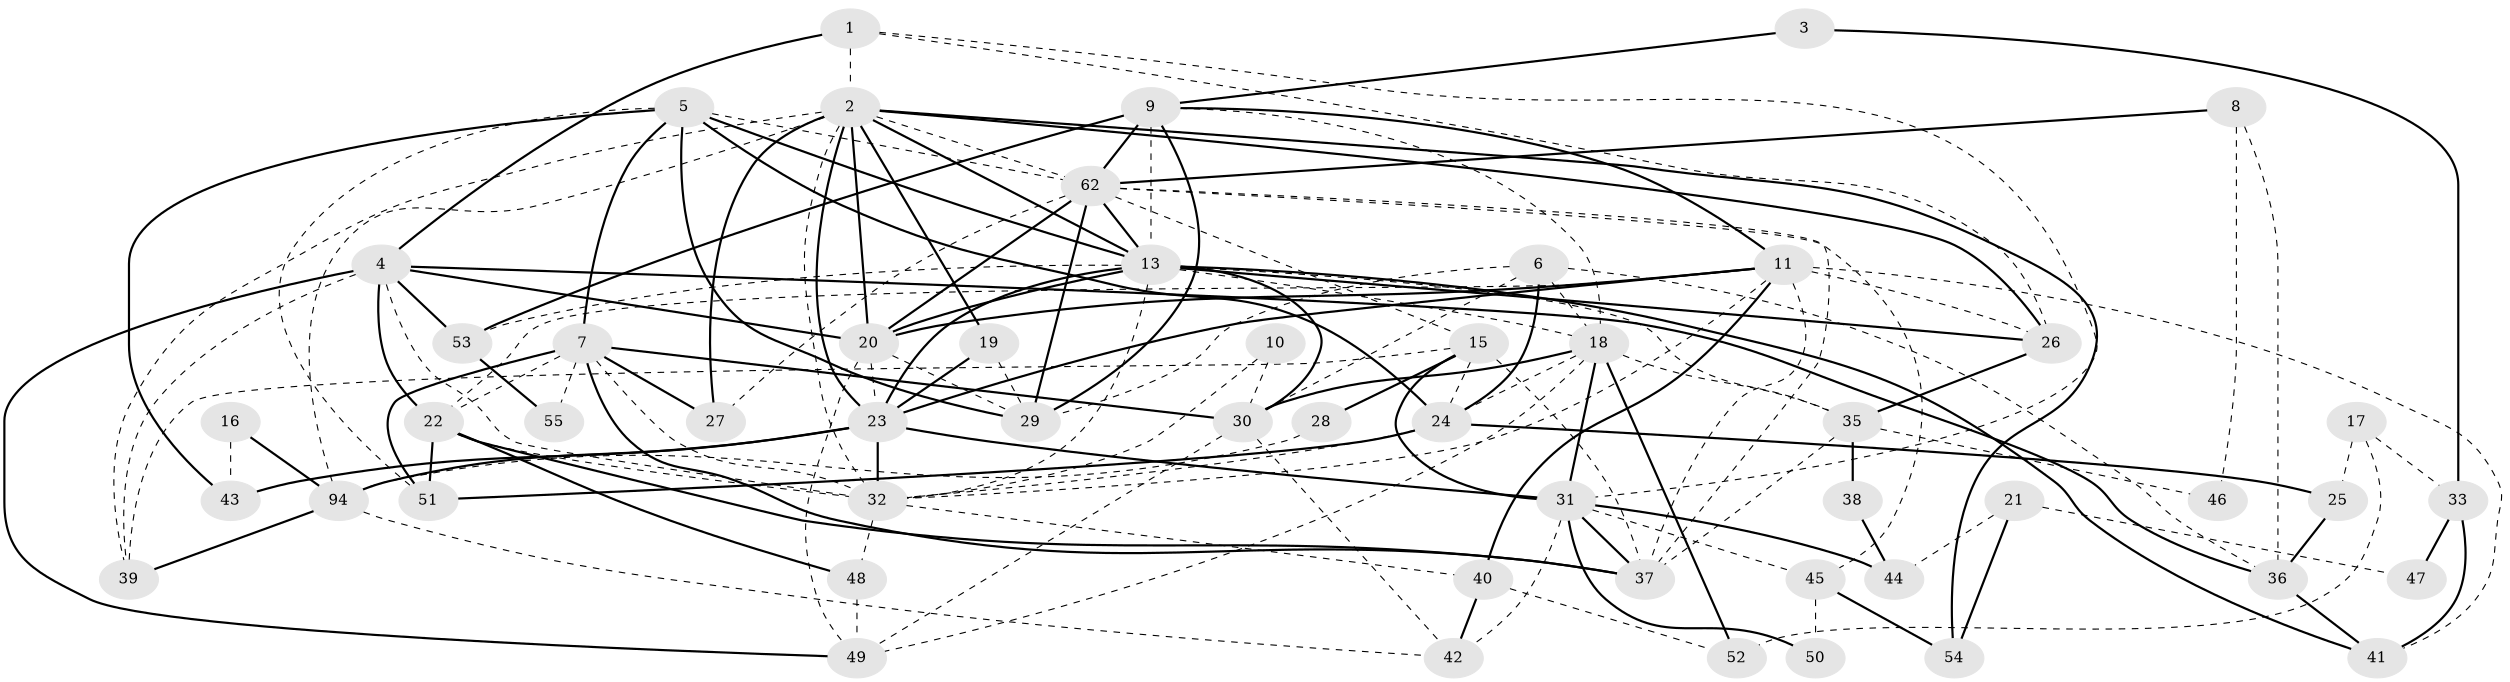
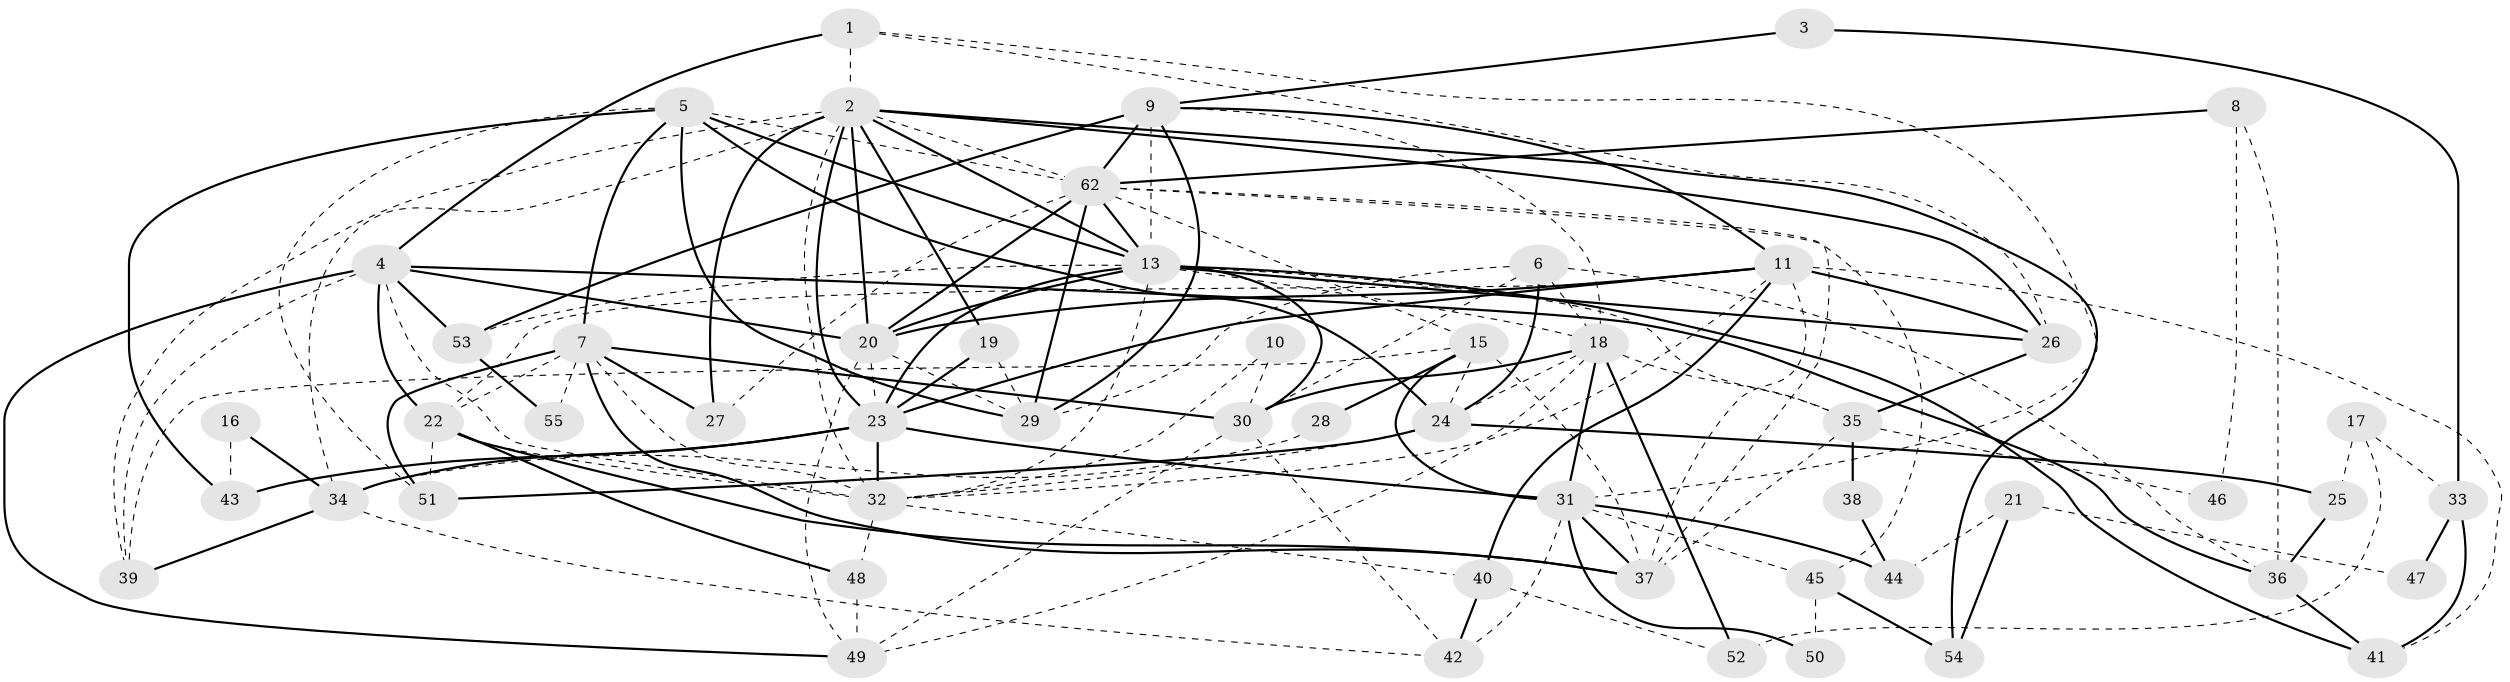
(1921, 298) -> (1921, 298)
(432, 456) -> (432, 456)
(339, 501) -> (339, 501)
